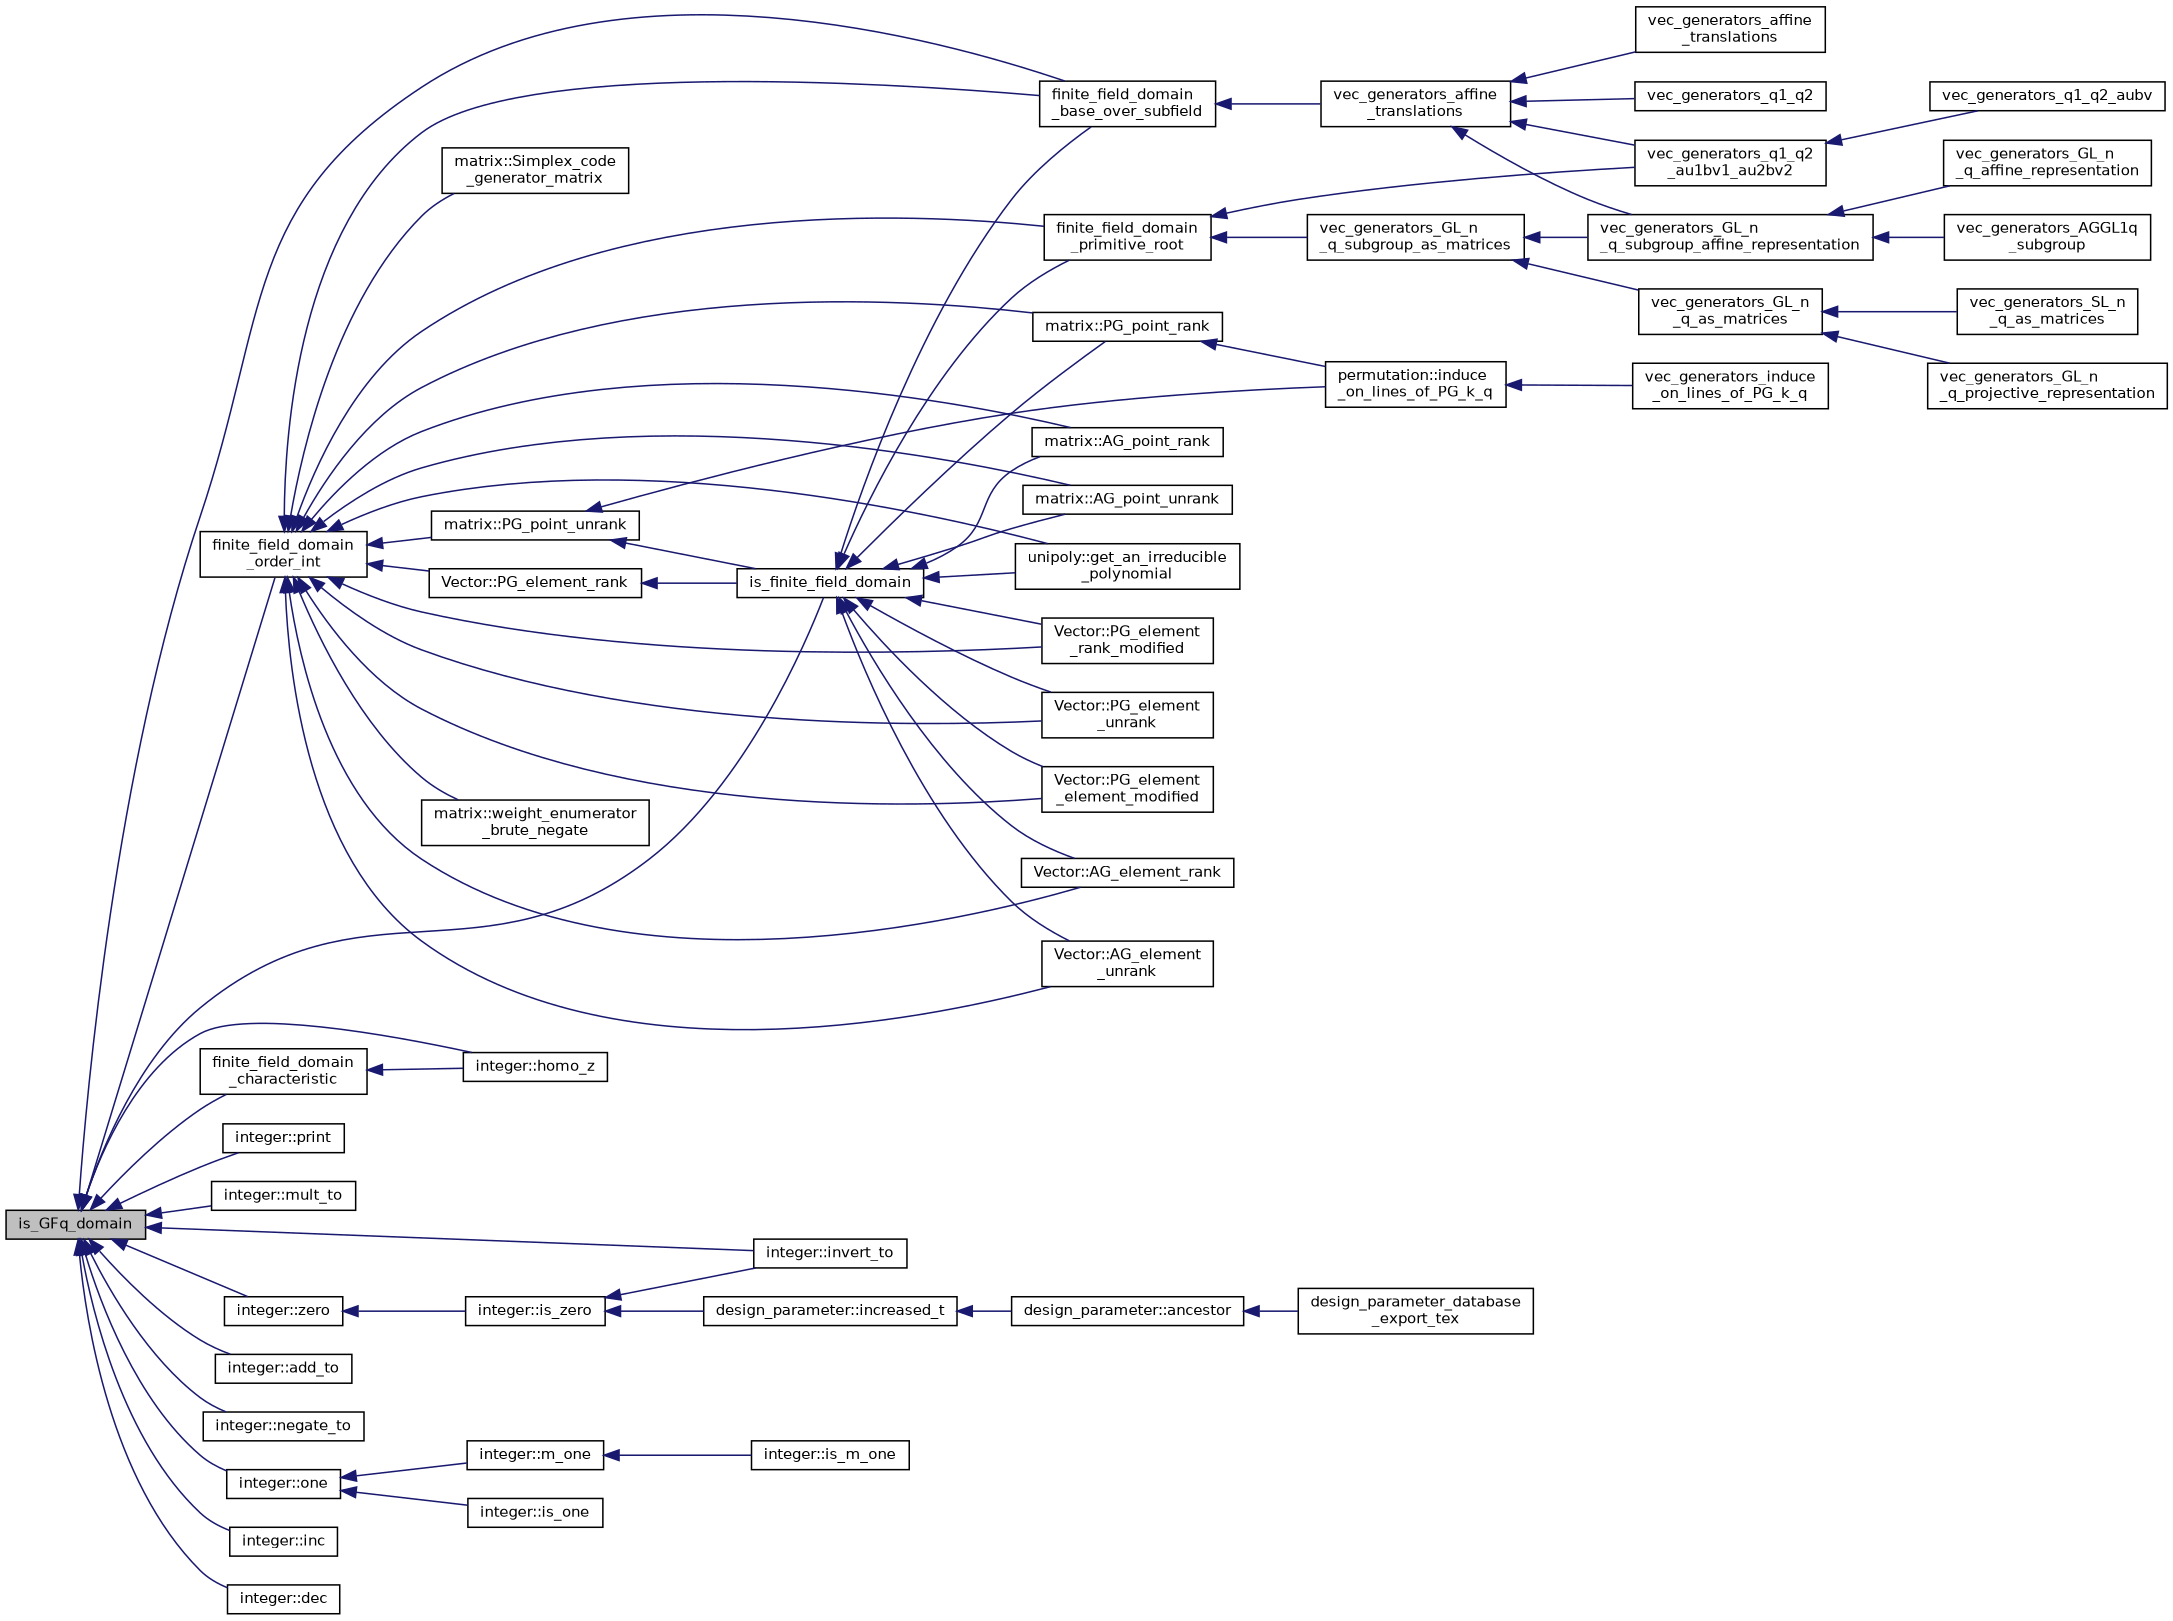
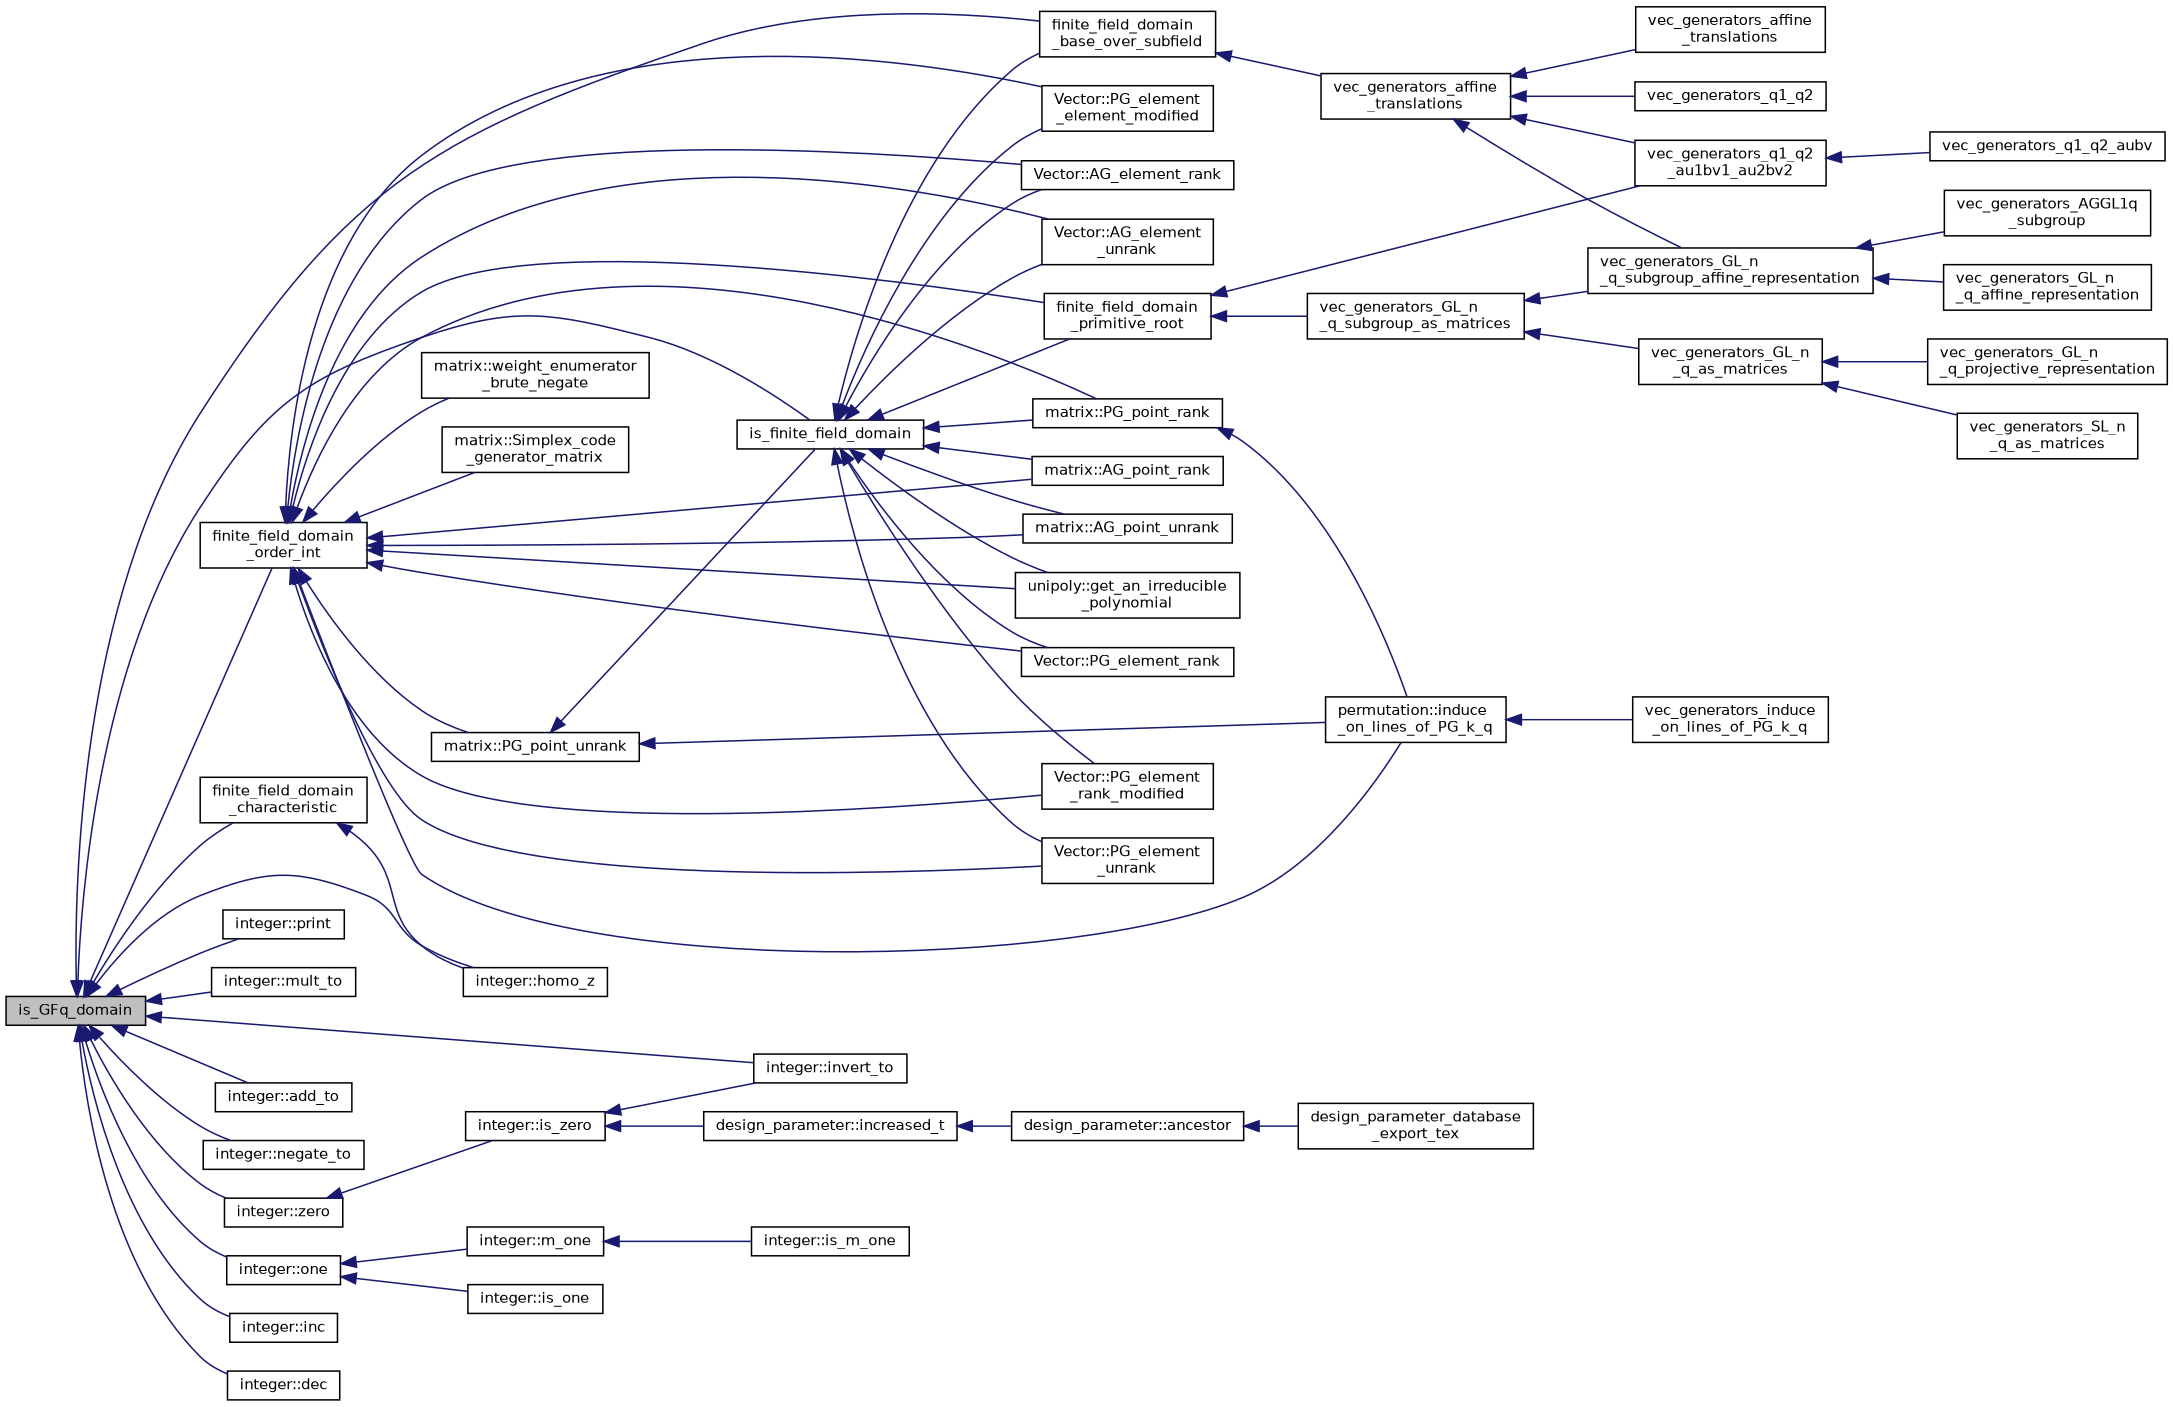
(518, 99) -> (783, 950)
(697, 583) -> (935, 569)
